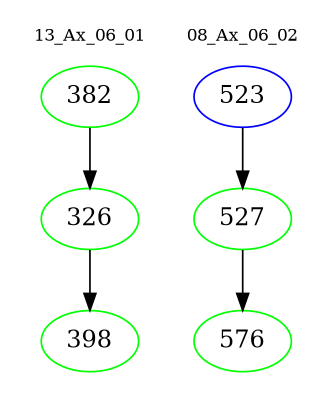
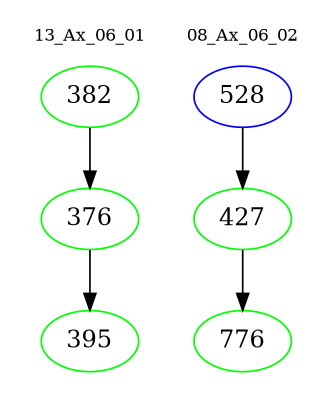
(243, 97) -> (243, 97)
(90, 219) -> (90, 219)
(243, 219) -> (243, 219)
(90, 341) -> (90, 341)
(243, 341) -> (243, 341)
